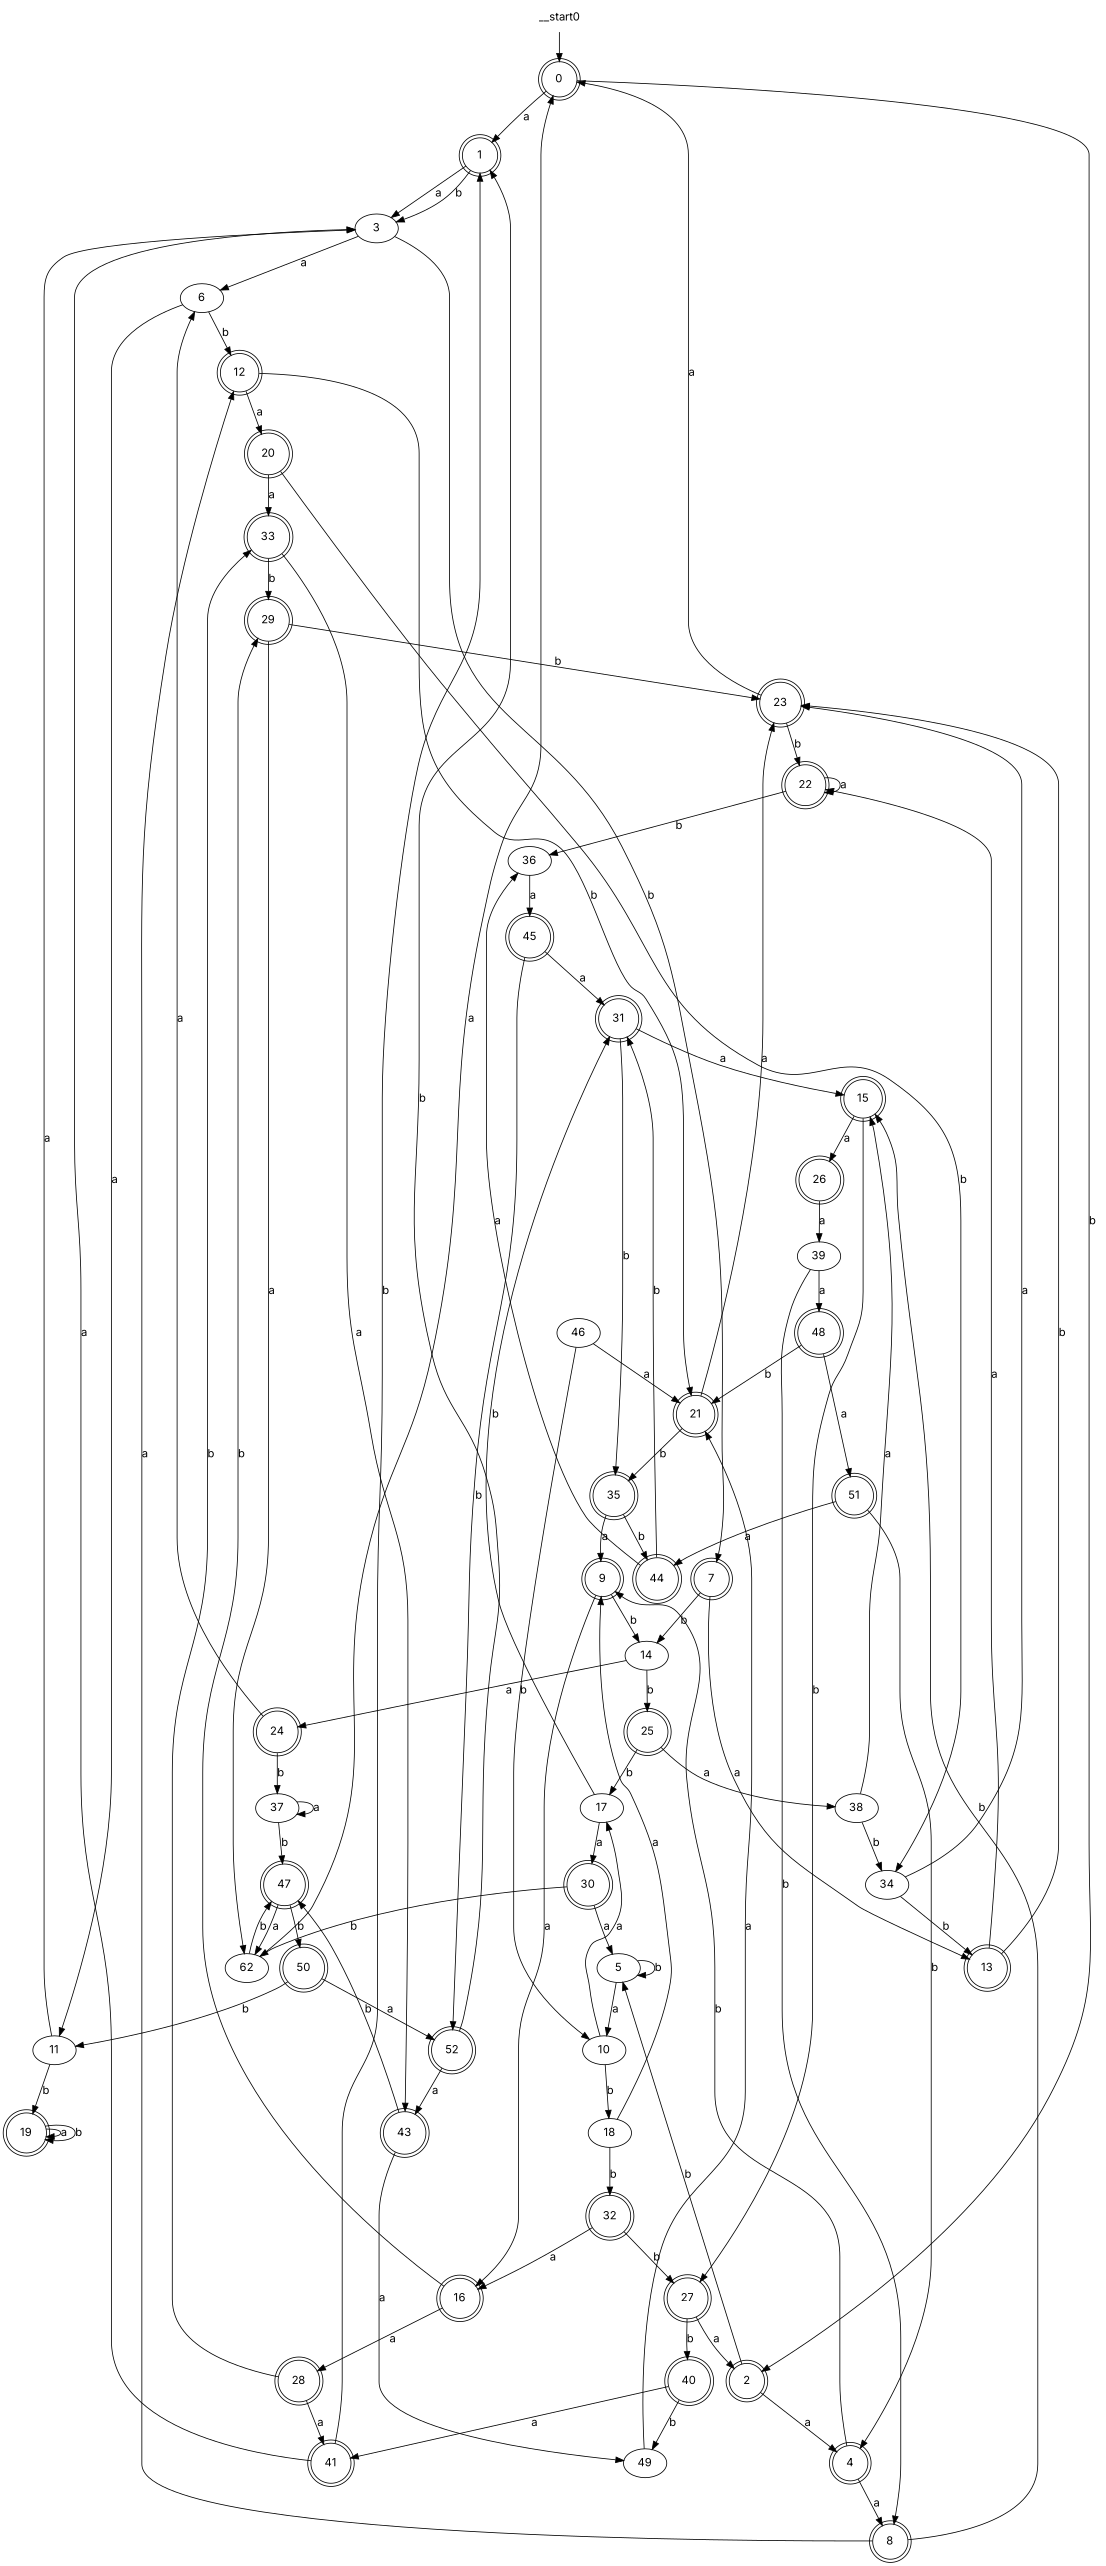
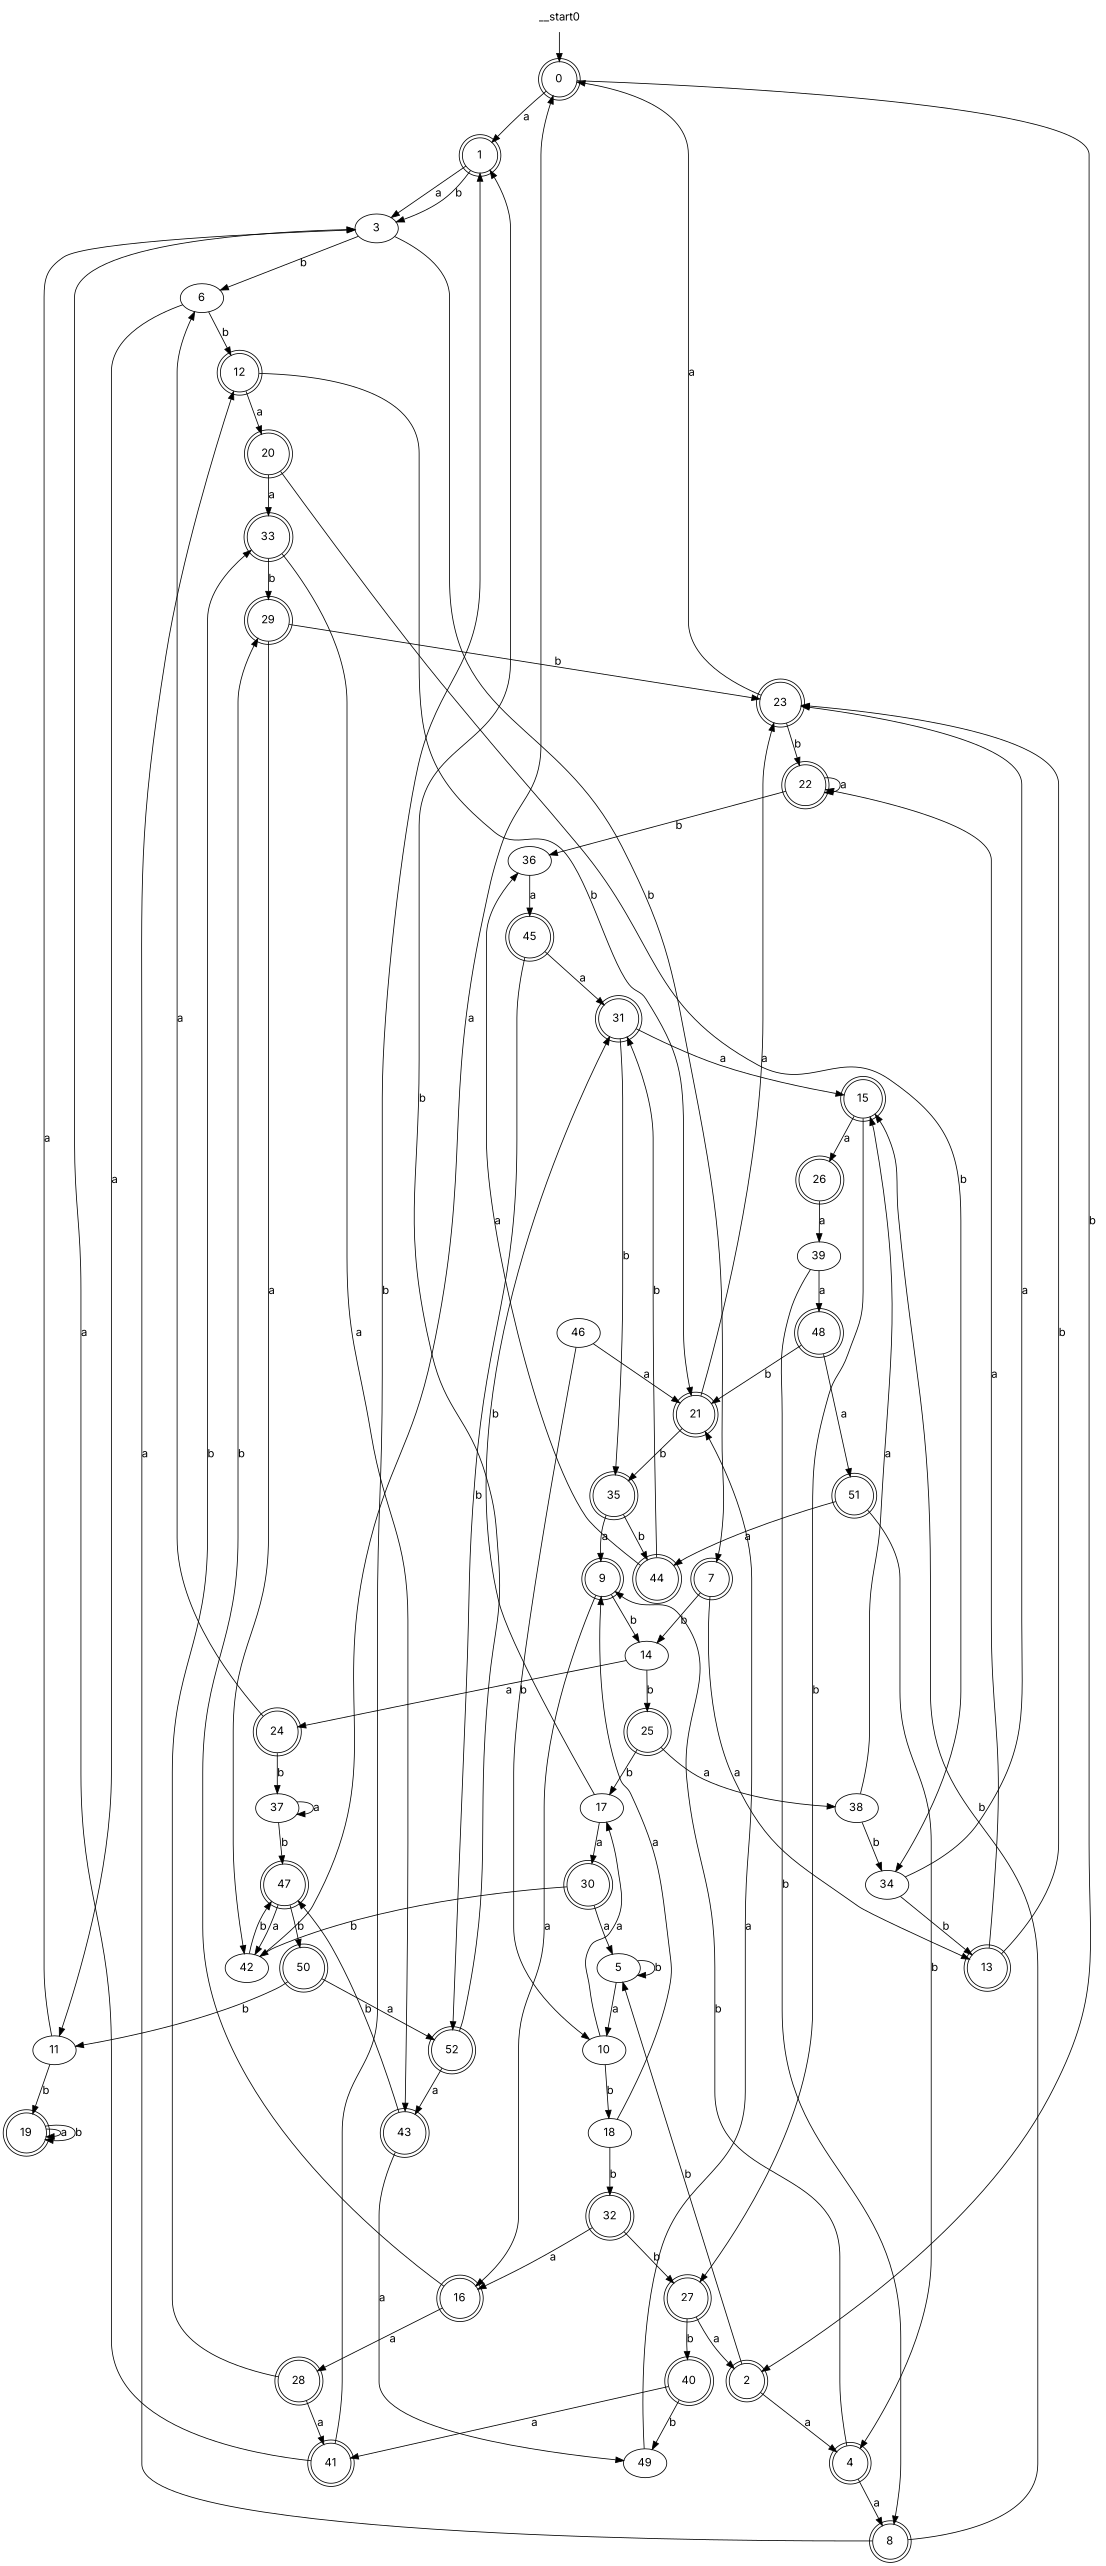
(304, 263) -> (304, 263)
(247, 1968) -> (247, 1968)
